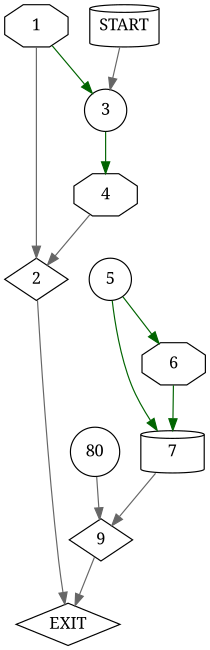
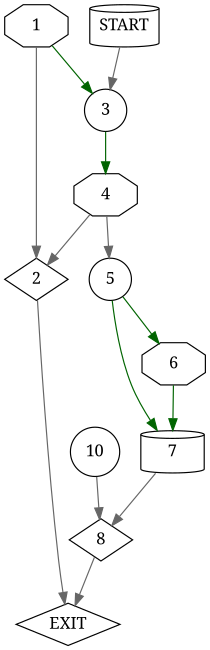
none -> (108, 231)
(95, 452) -> (95, 452)
(101, 540) -> (101, 540)
